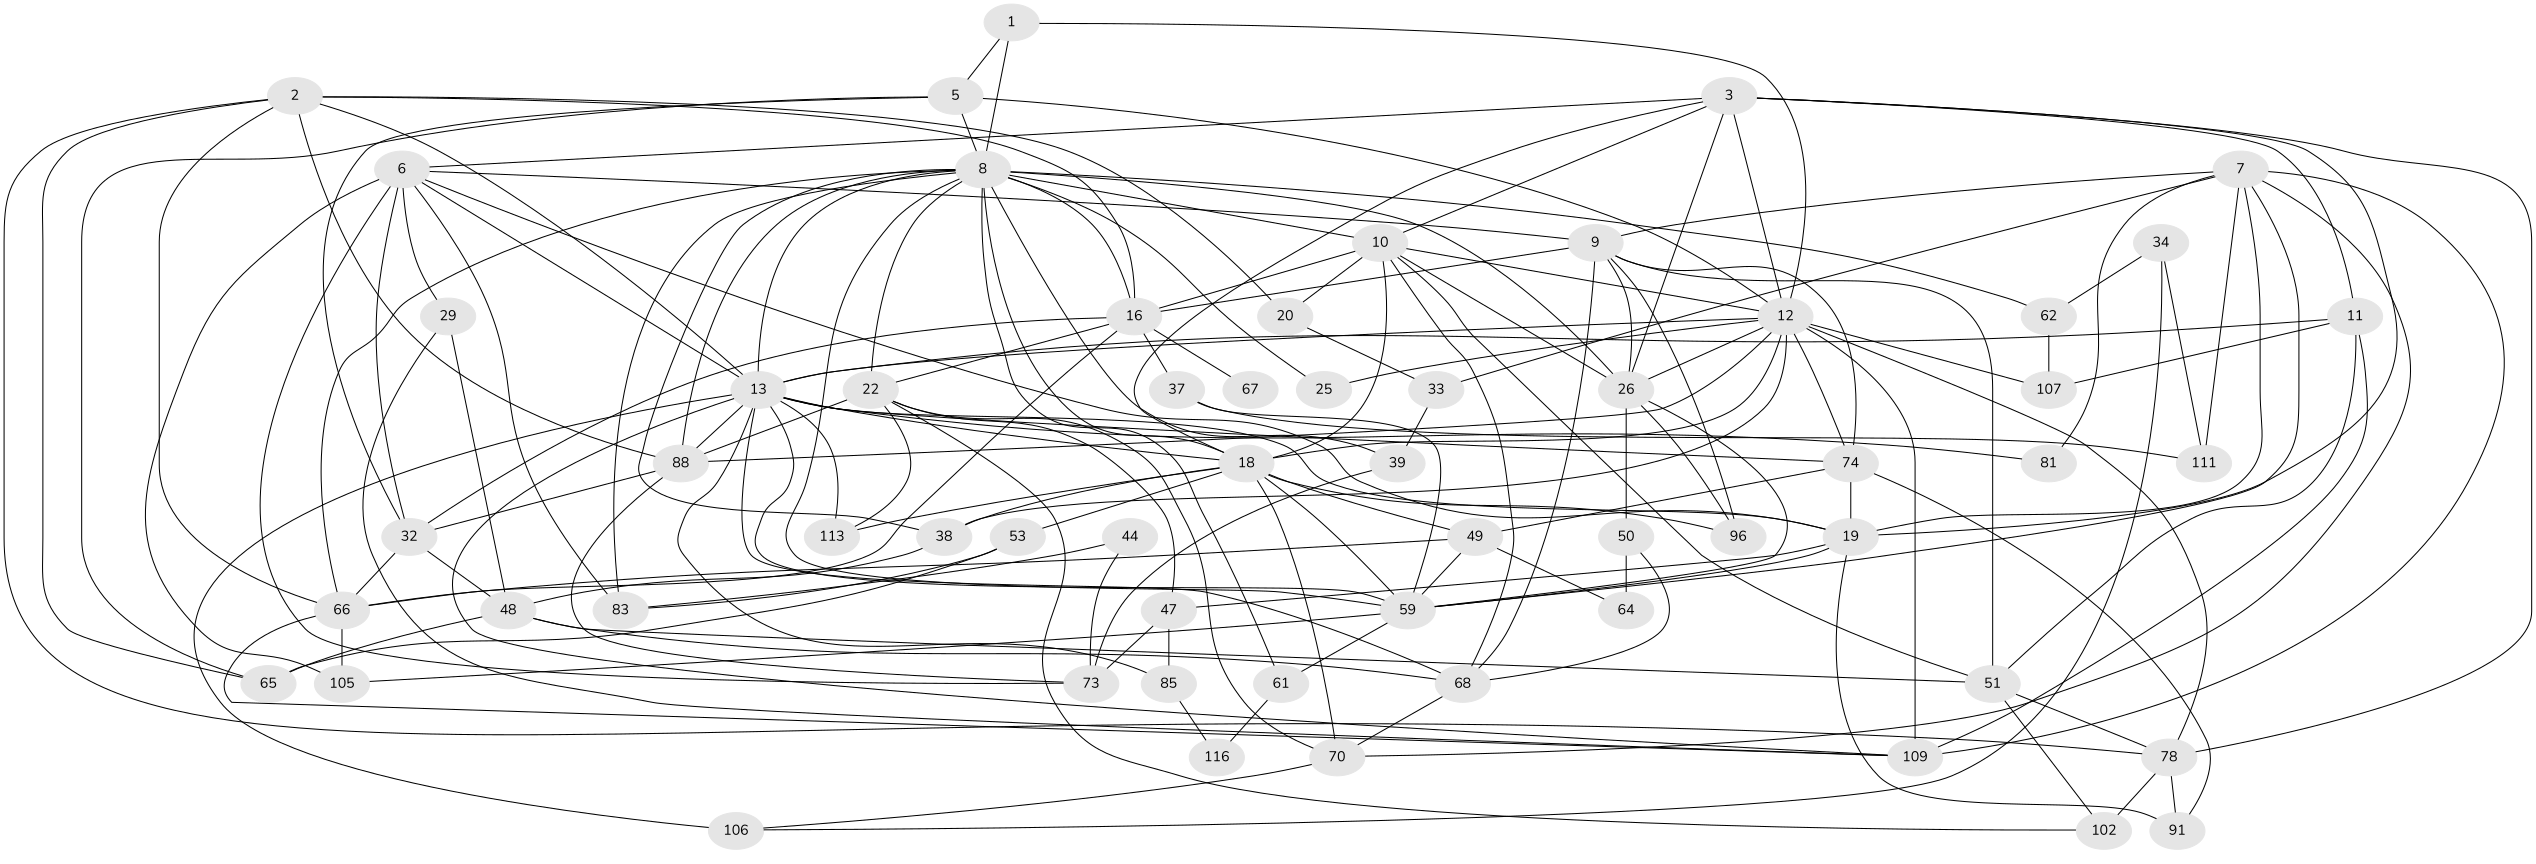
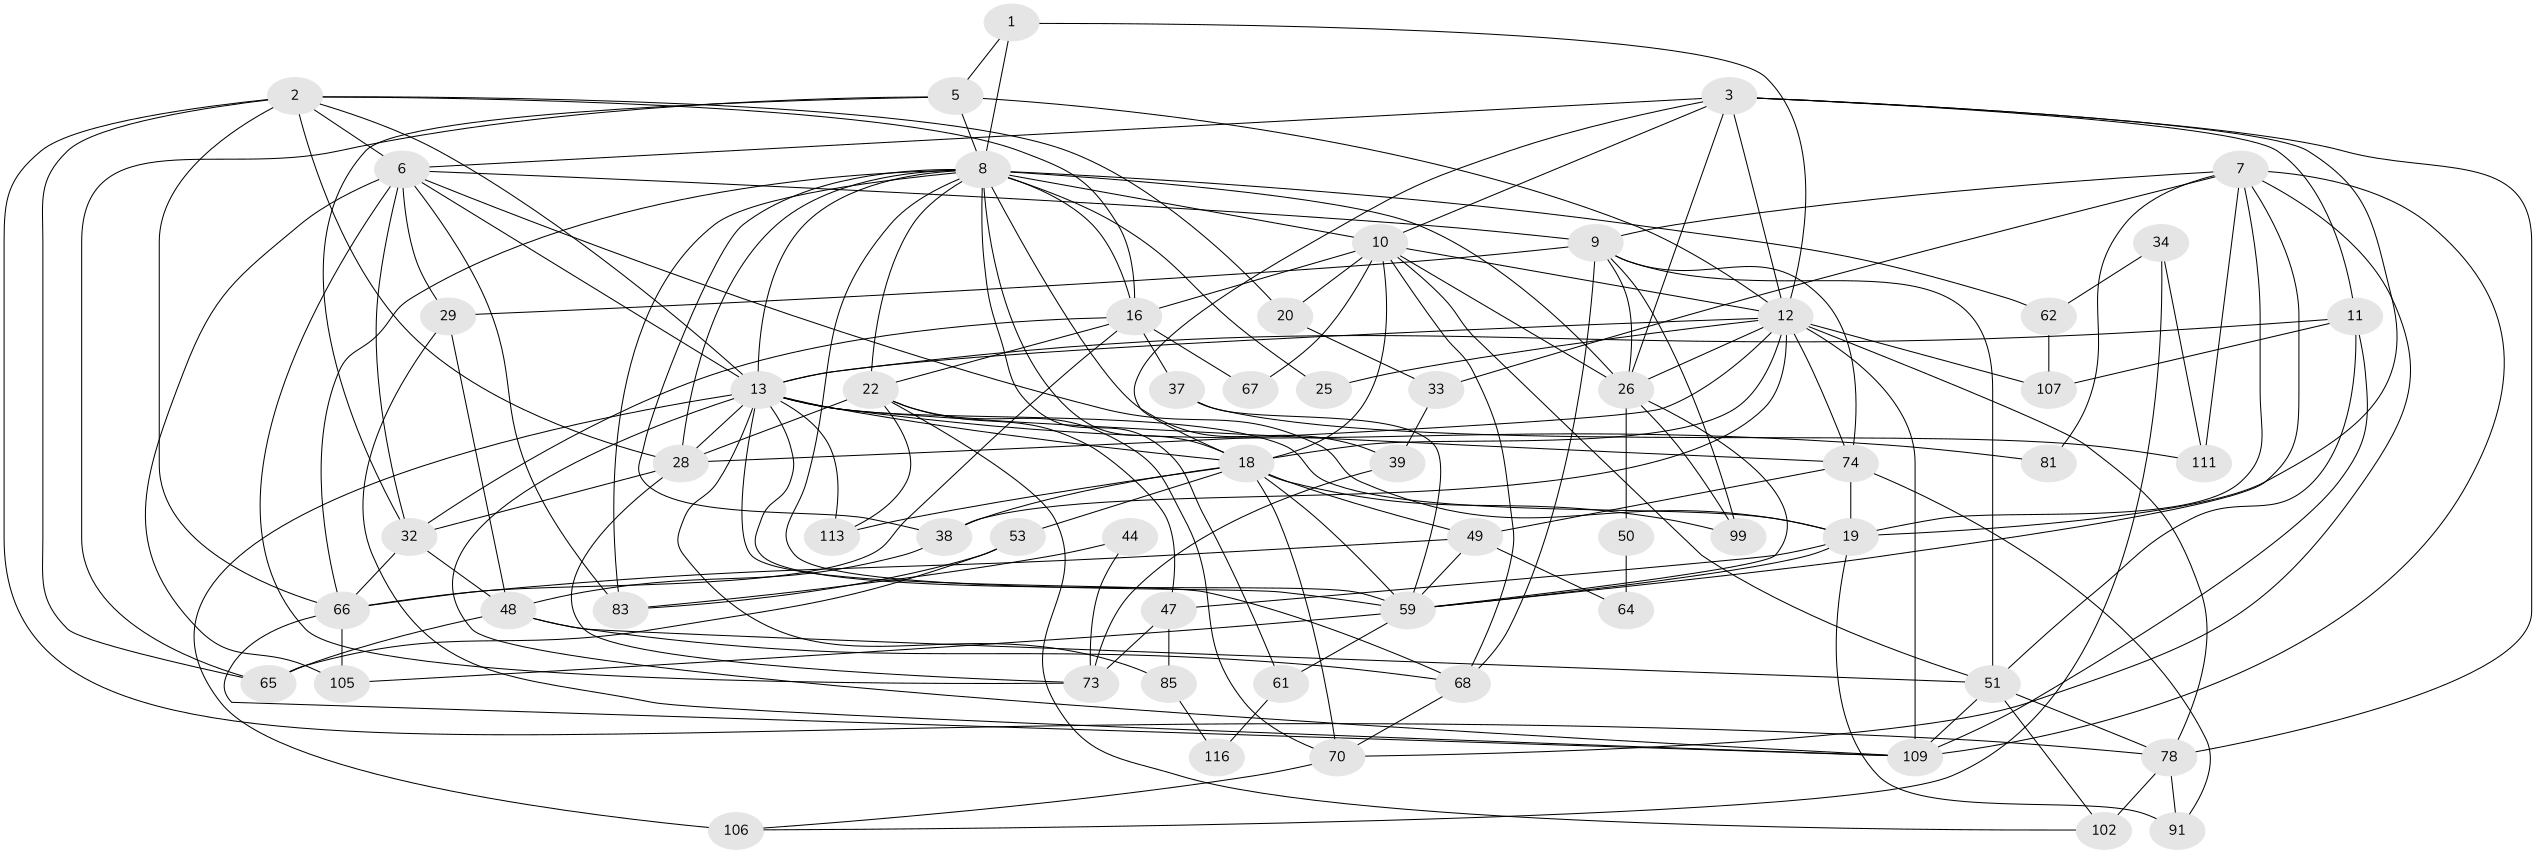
none -> (349, 133)
(1365, 280) -> (1022, 287)
none -> (1329, 326)
(681, 463) -> (681, 463)
(1738, 537) -> (1738, 537)
(1621, 652) -> none
none -> (1947, 727)
